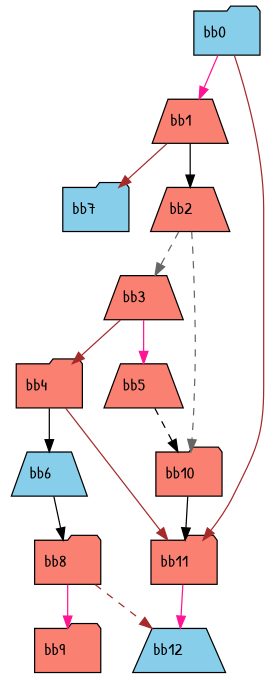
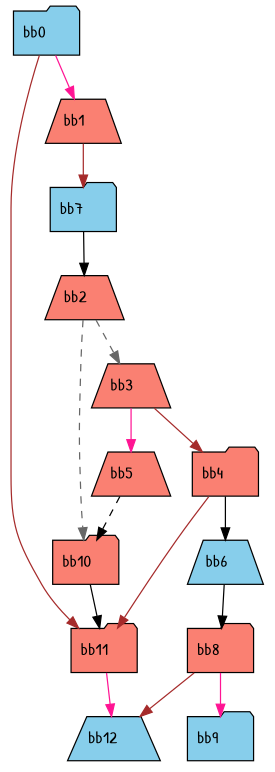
(190, 159) -> (84, 248)
(119, 603) -> (172, 691)
(68, 650) -> (221, 739)
